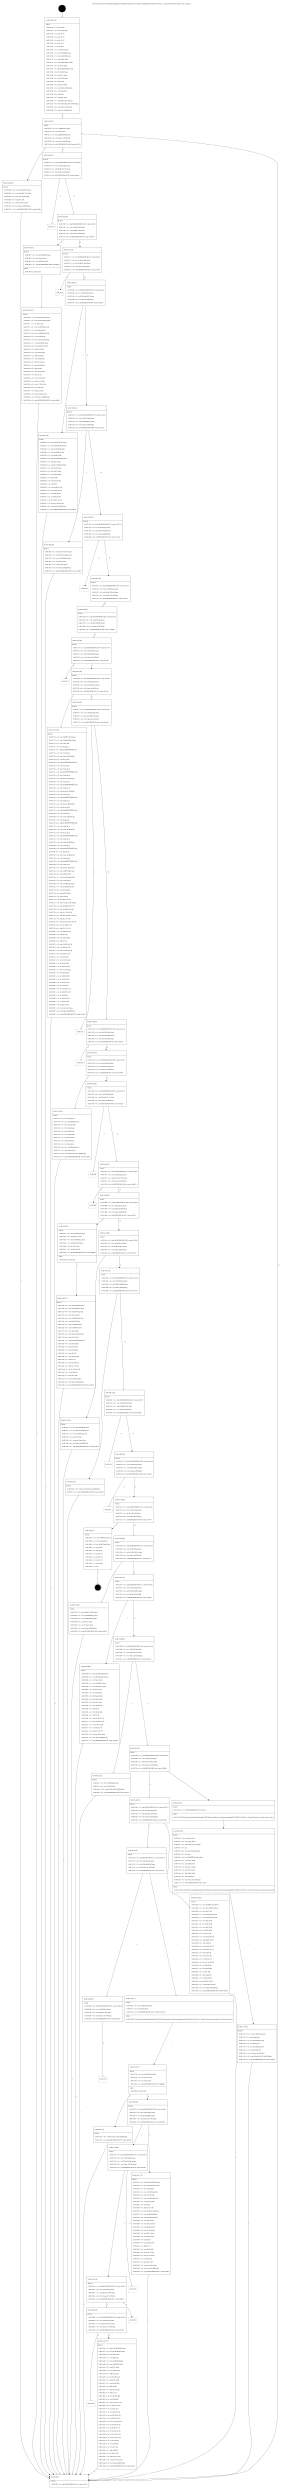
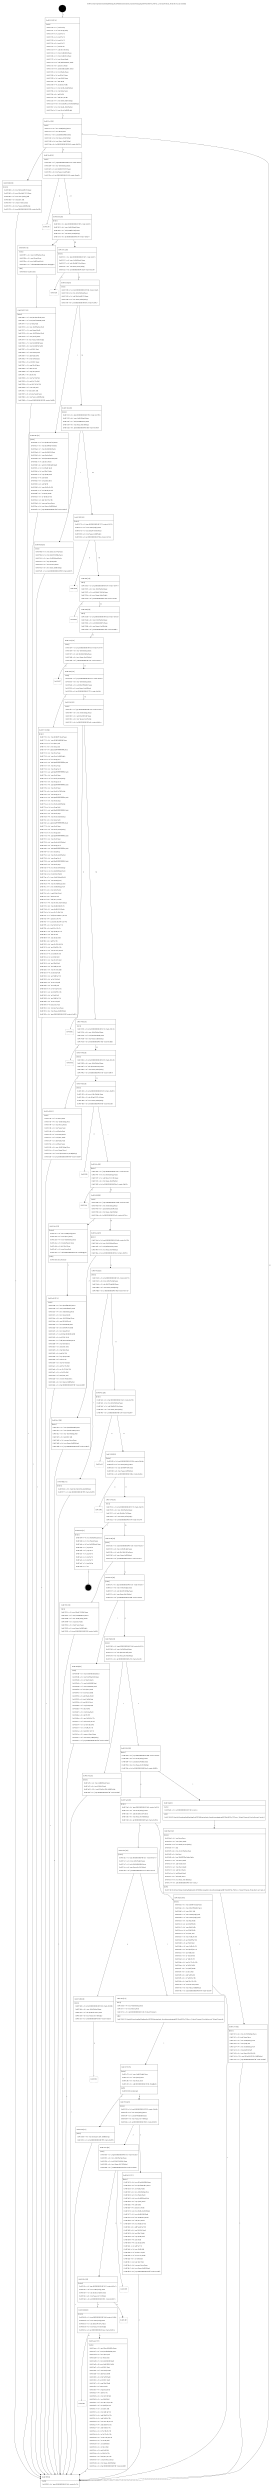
none -> (74, 620)
